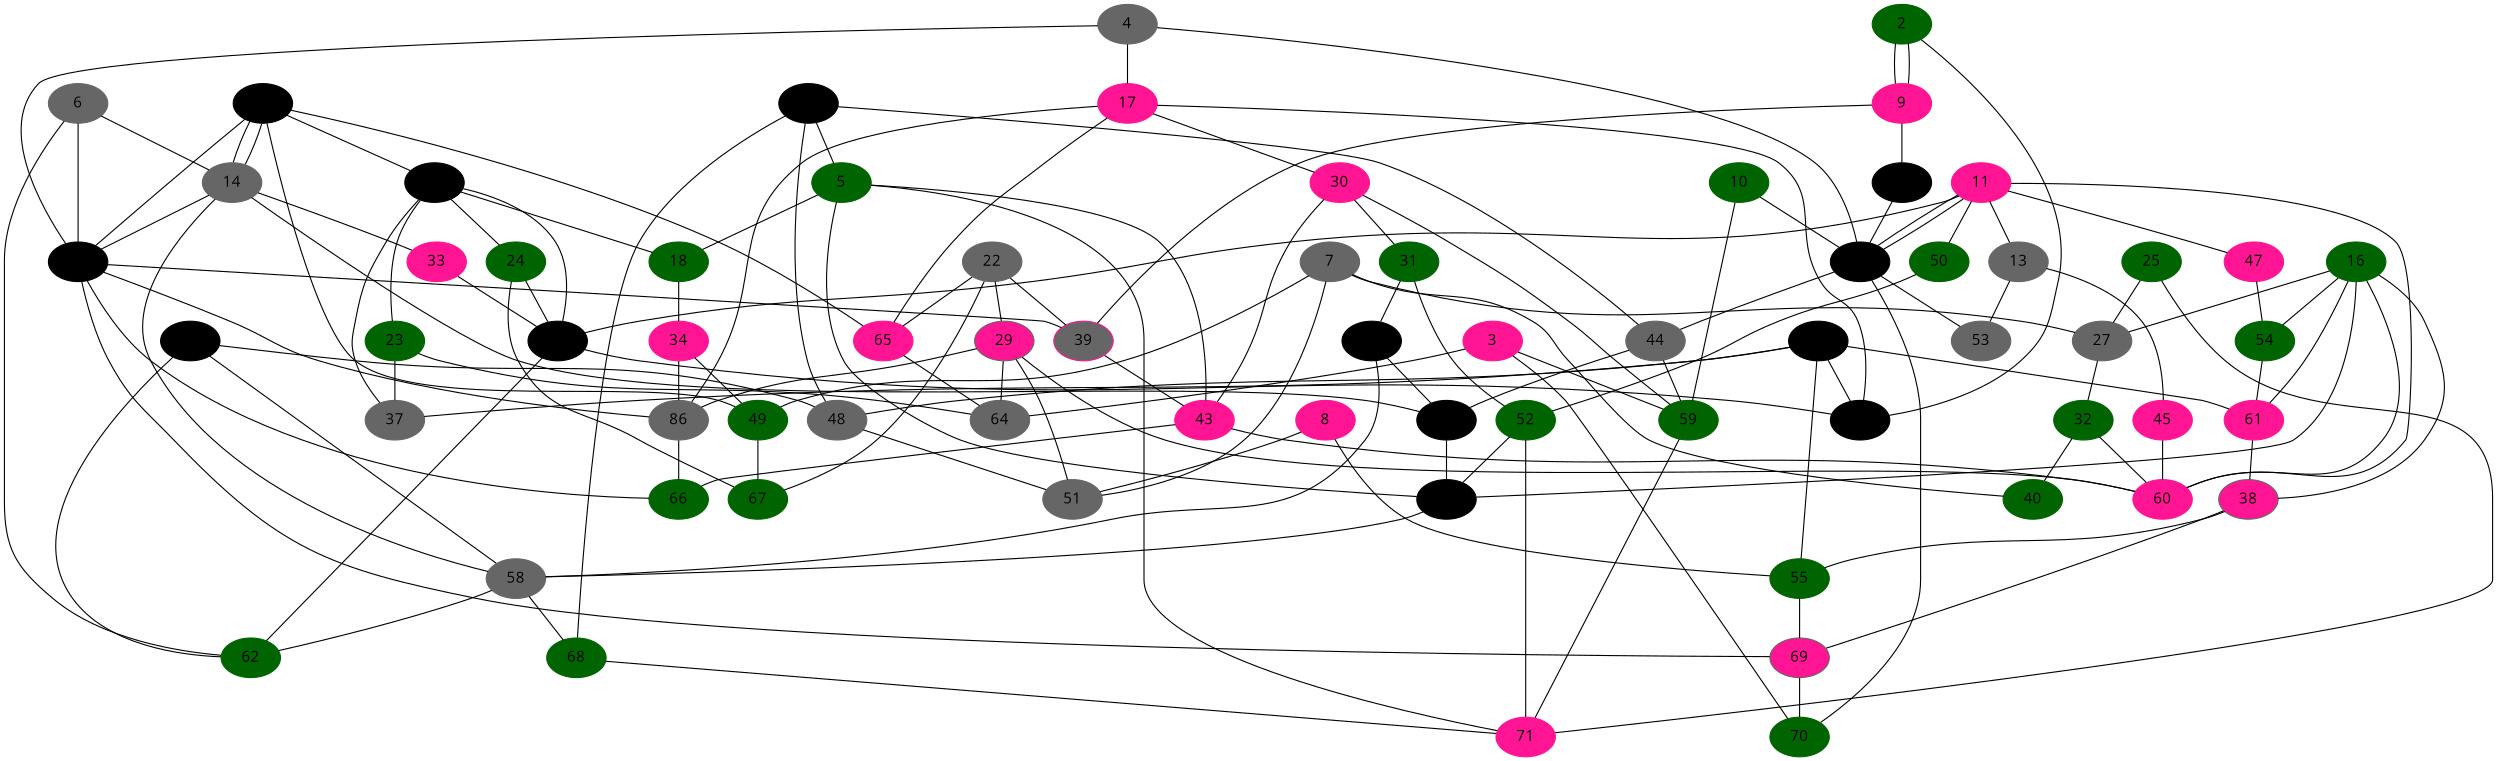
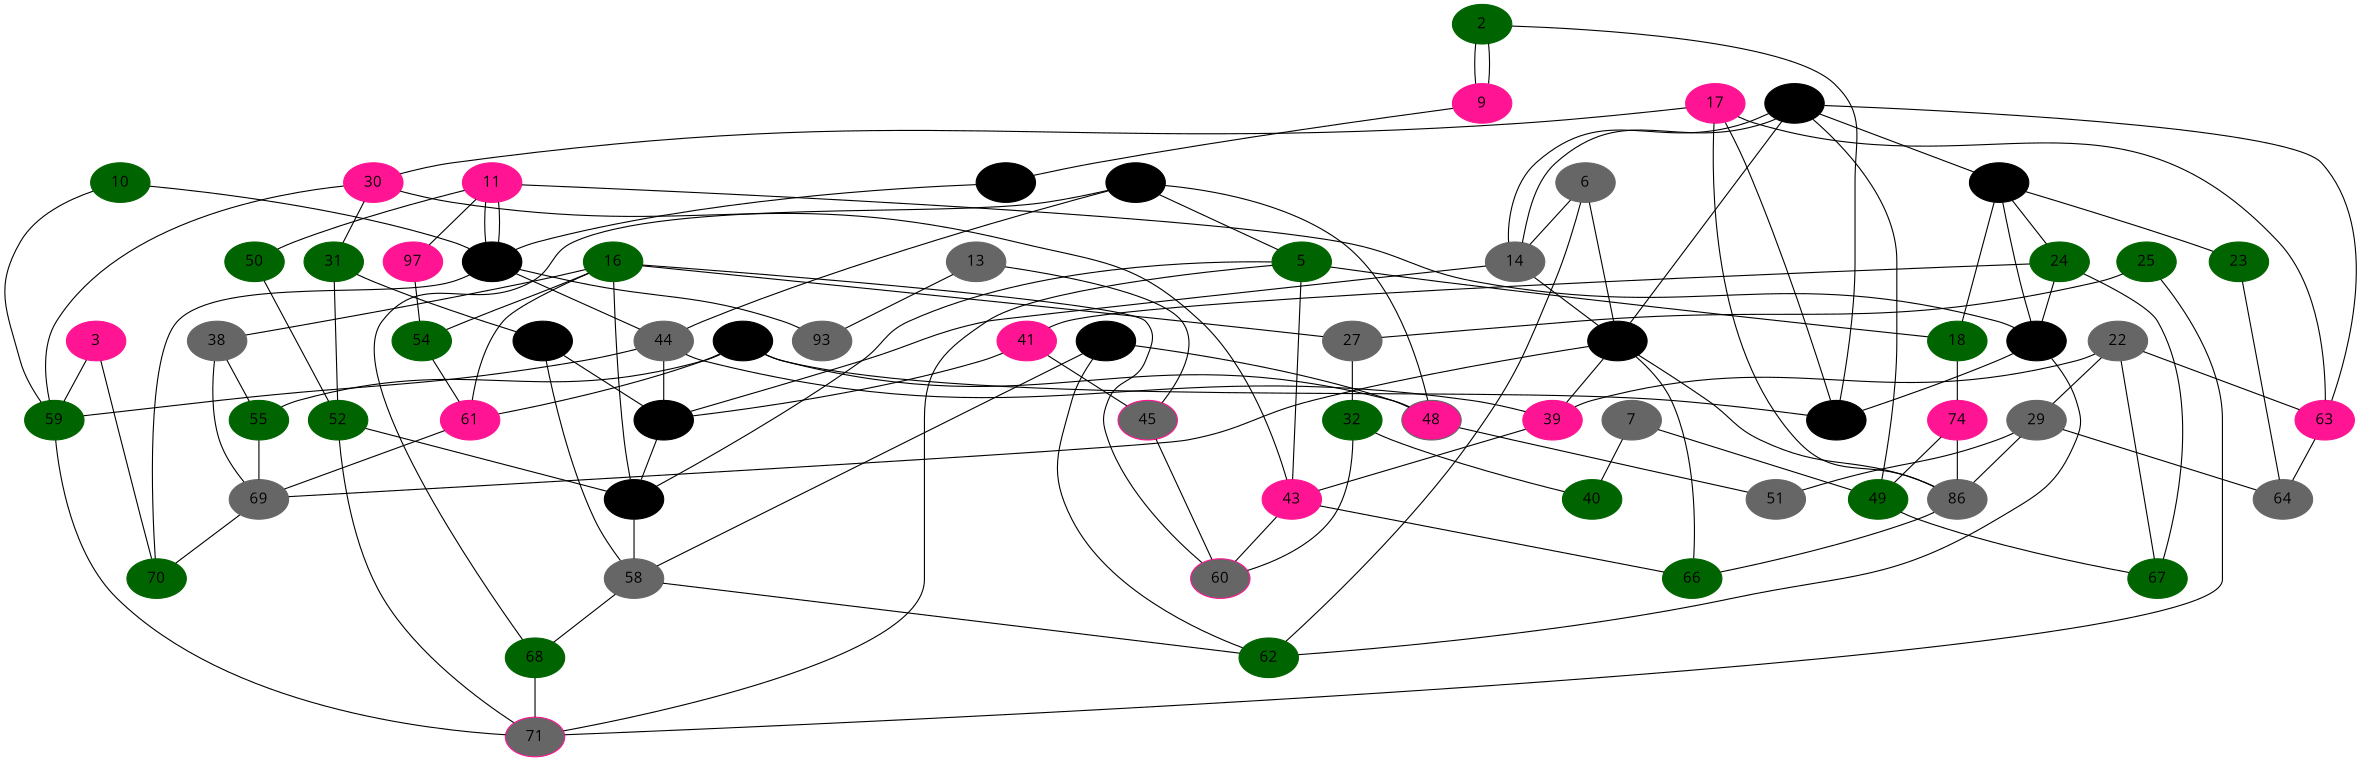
(1128, 24) -> none
(1455, 132) -> (1041, 396)
(2000, 222) -> none
(2404, 260) -> none
(437, 262) -> none
(2254, 262) -> (413, 262)
(1694, 313) -> none
(679, 341) -> (1957, 420)
(883, 341) -> (2325, 420)
(1004, 341) -> (2037, 420)
none -> (1027, 341)
(1084, 341) -> (1553, 420)
(1981, 341) -> (822, 341)
(1160, 400) -> none
(395, 420) -> none
(837, 420) -> (1432, 420)
(1326, 420) -> none
(2163, 420) -> (1148, 420)
(1259, 425) -> none
(221, 447) -> none
(2251, 460) -> (365, 460)
(1567, 472) -> none
(2163, 499) -> (1220, 579)
(2248, 499) -> (217, 341)
(1800, 658) -> (259, 499)
(1526, 737) -> (535, 737)
